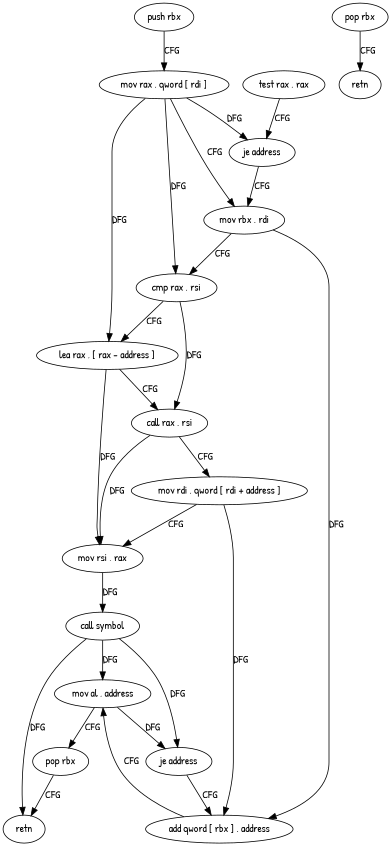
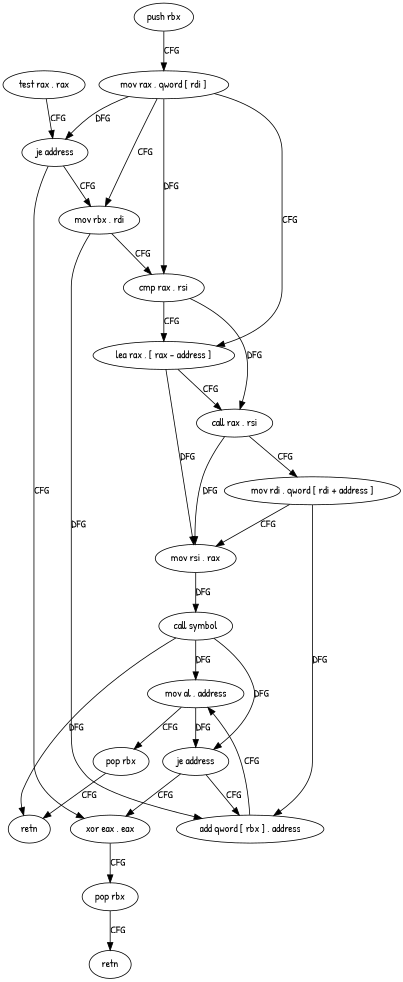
(119, 220) -> (290, 220)
none -> (110, 829)
